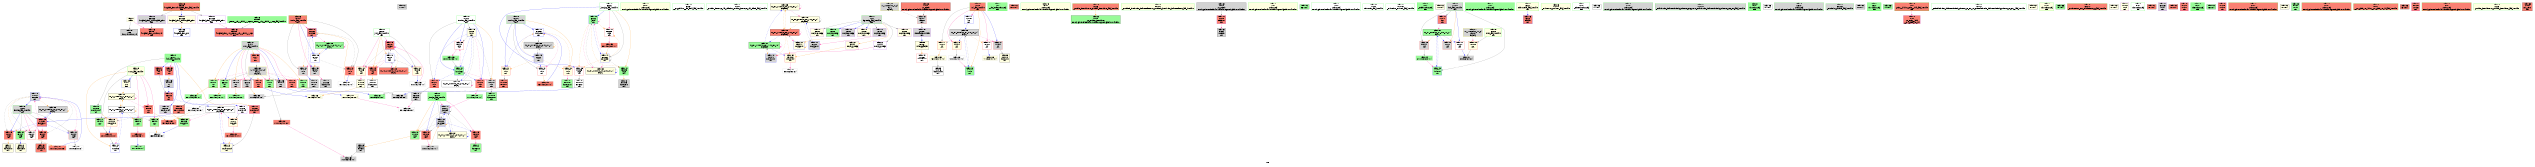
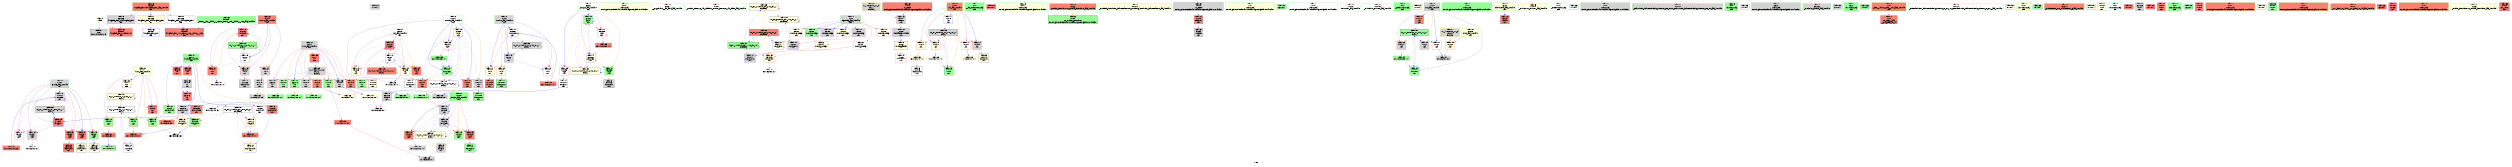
(213, 86) -> (283, 86)
(29, 103) -> (60, 90)
(96, 112) -> (169, 112)
(221, 128) -> (243, 122)
